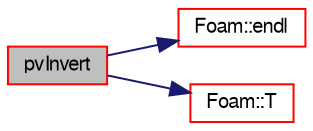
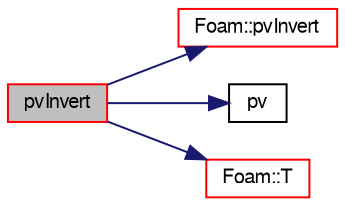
(242, 28) -> (258, 28)
none -> (258, 103)
